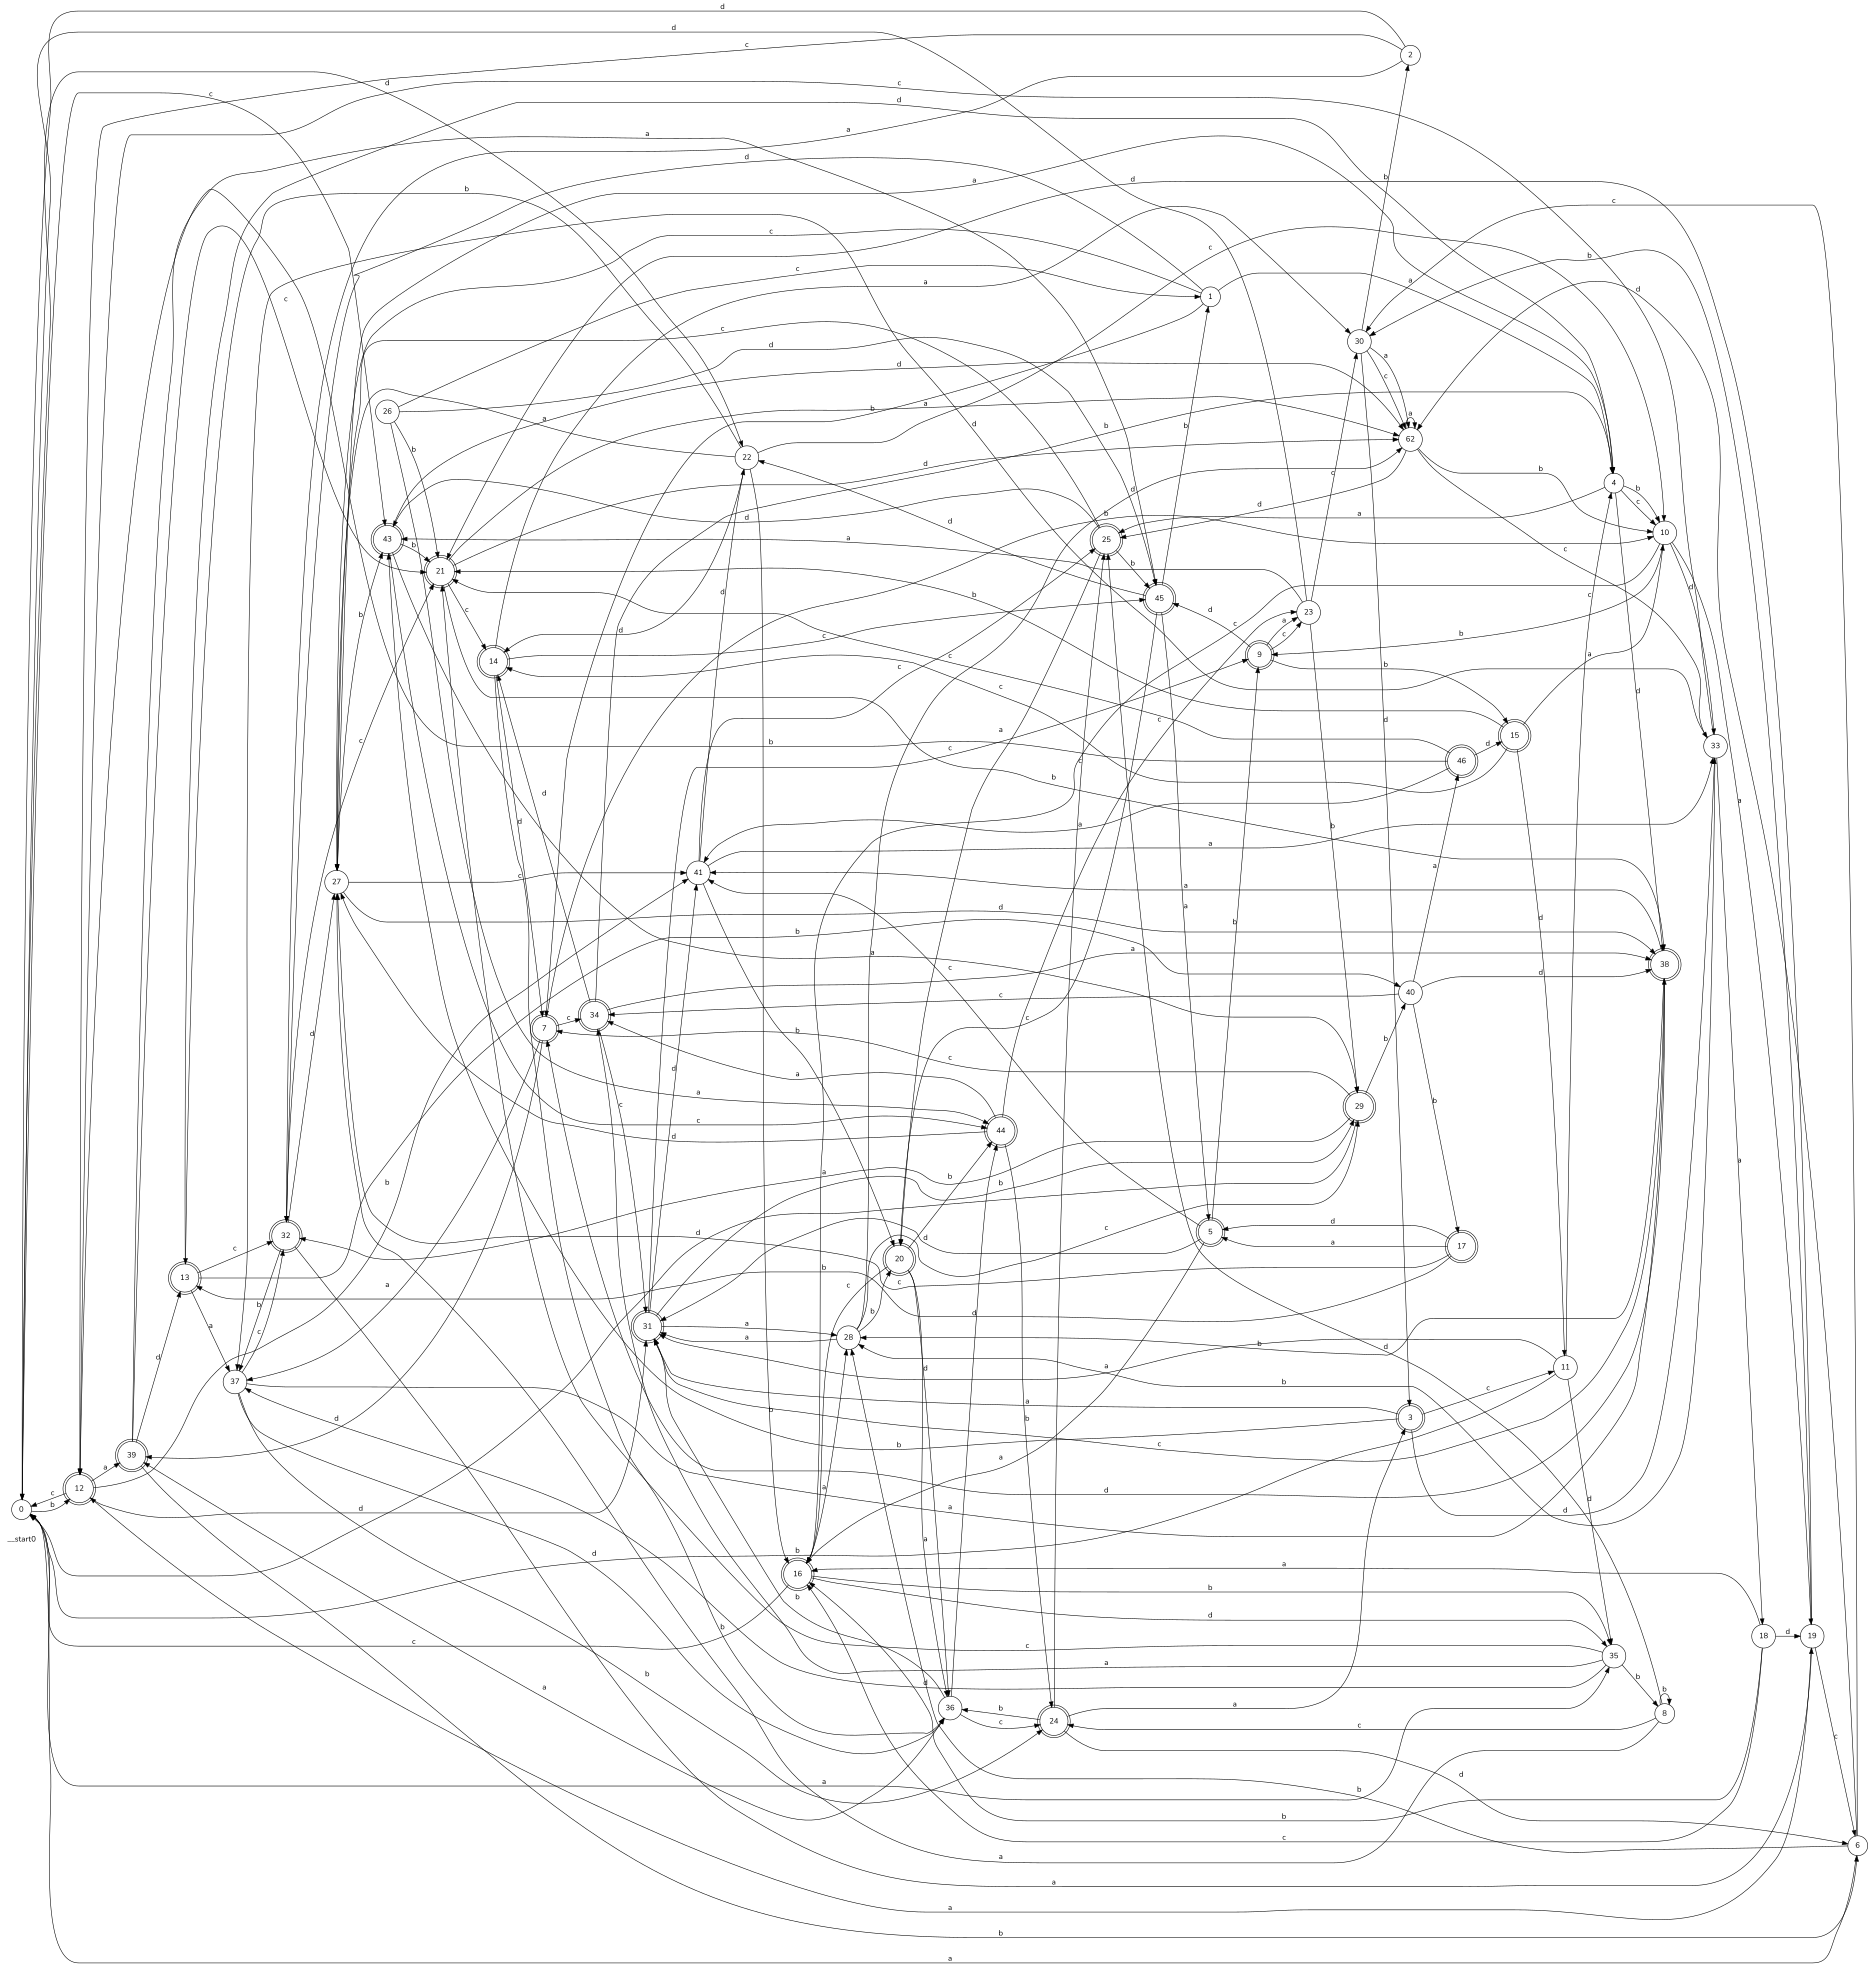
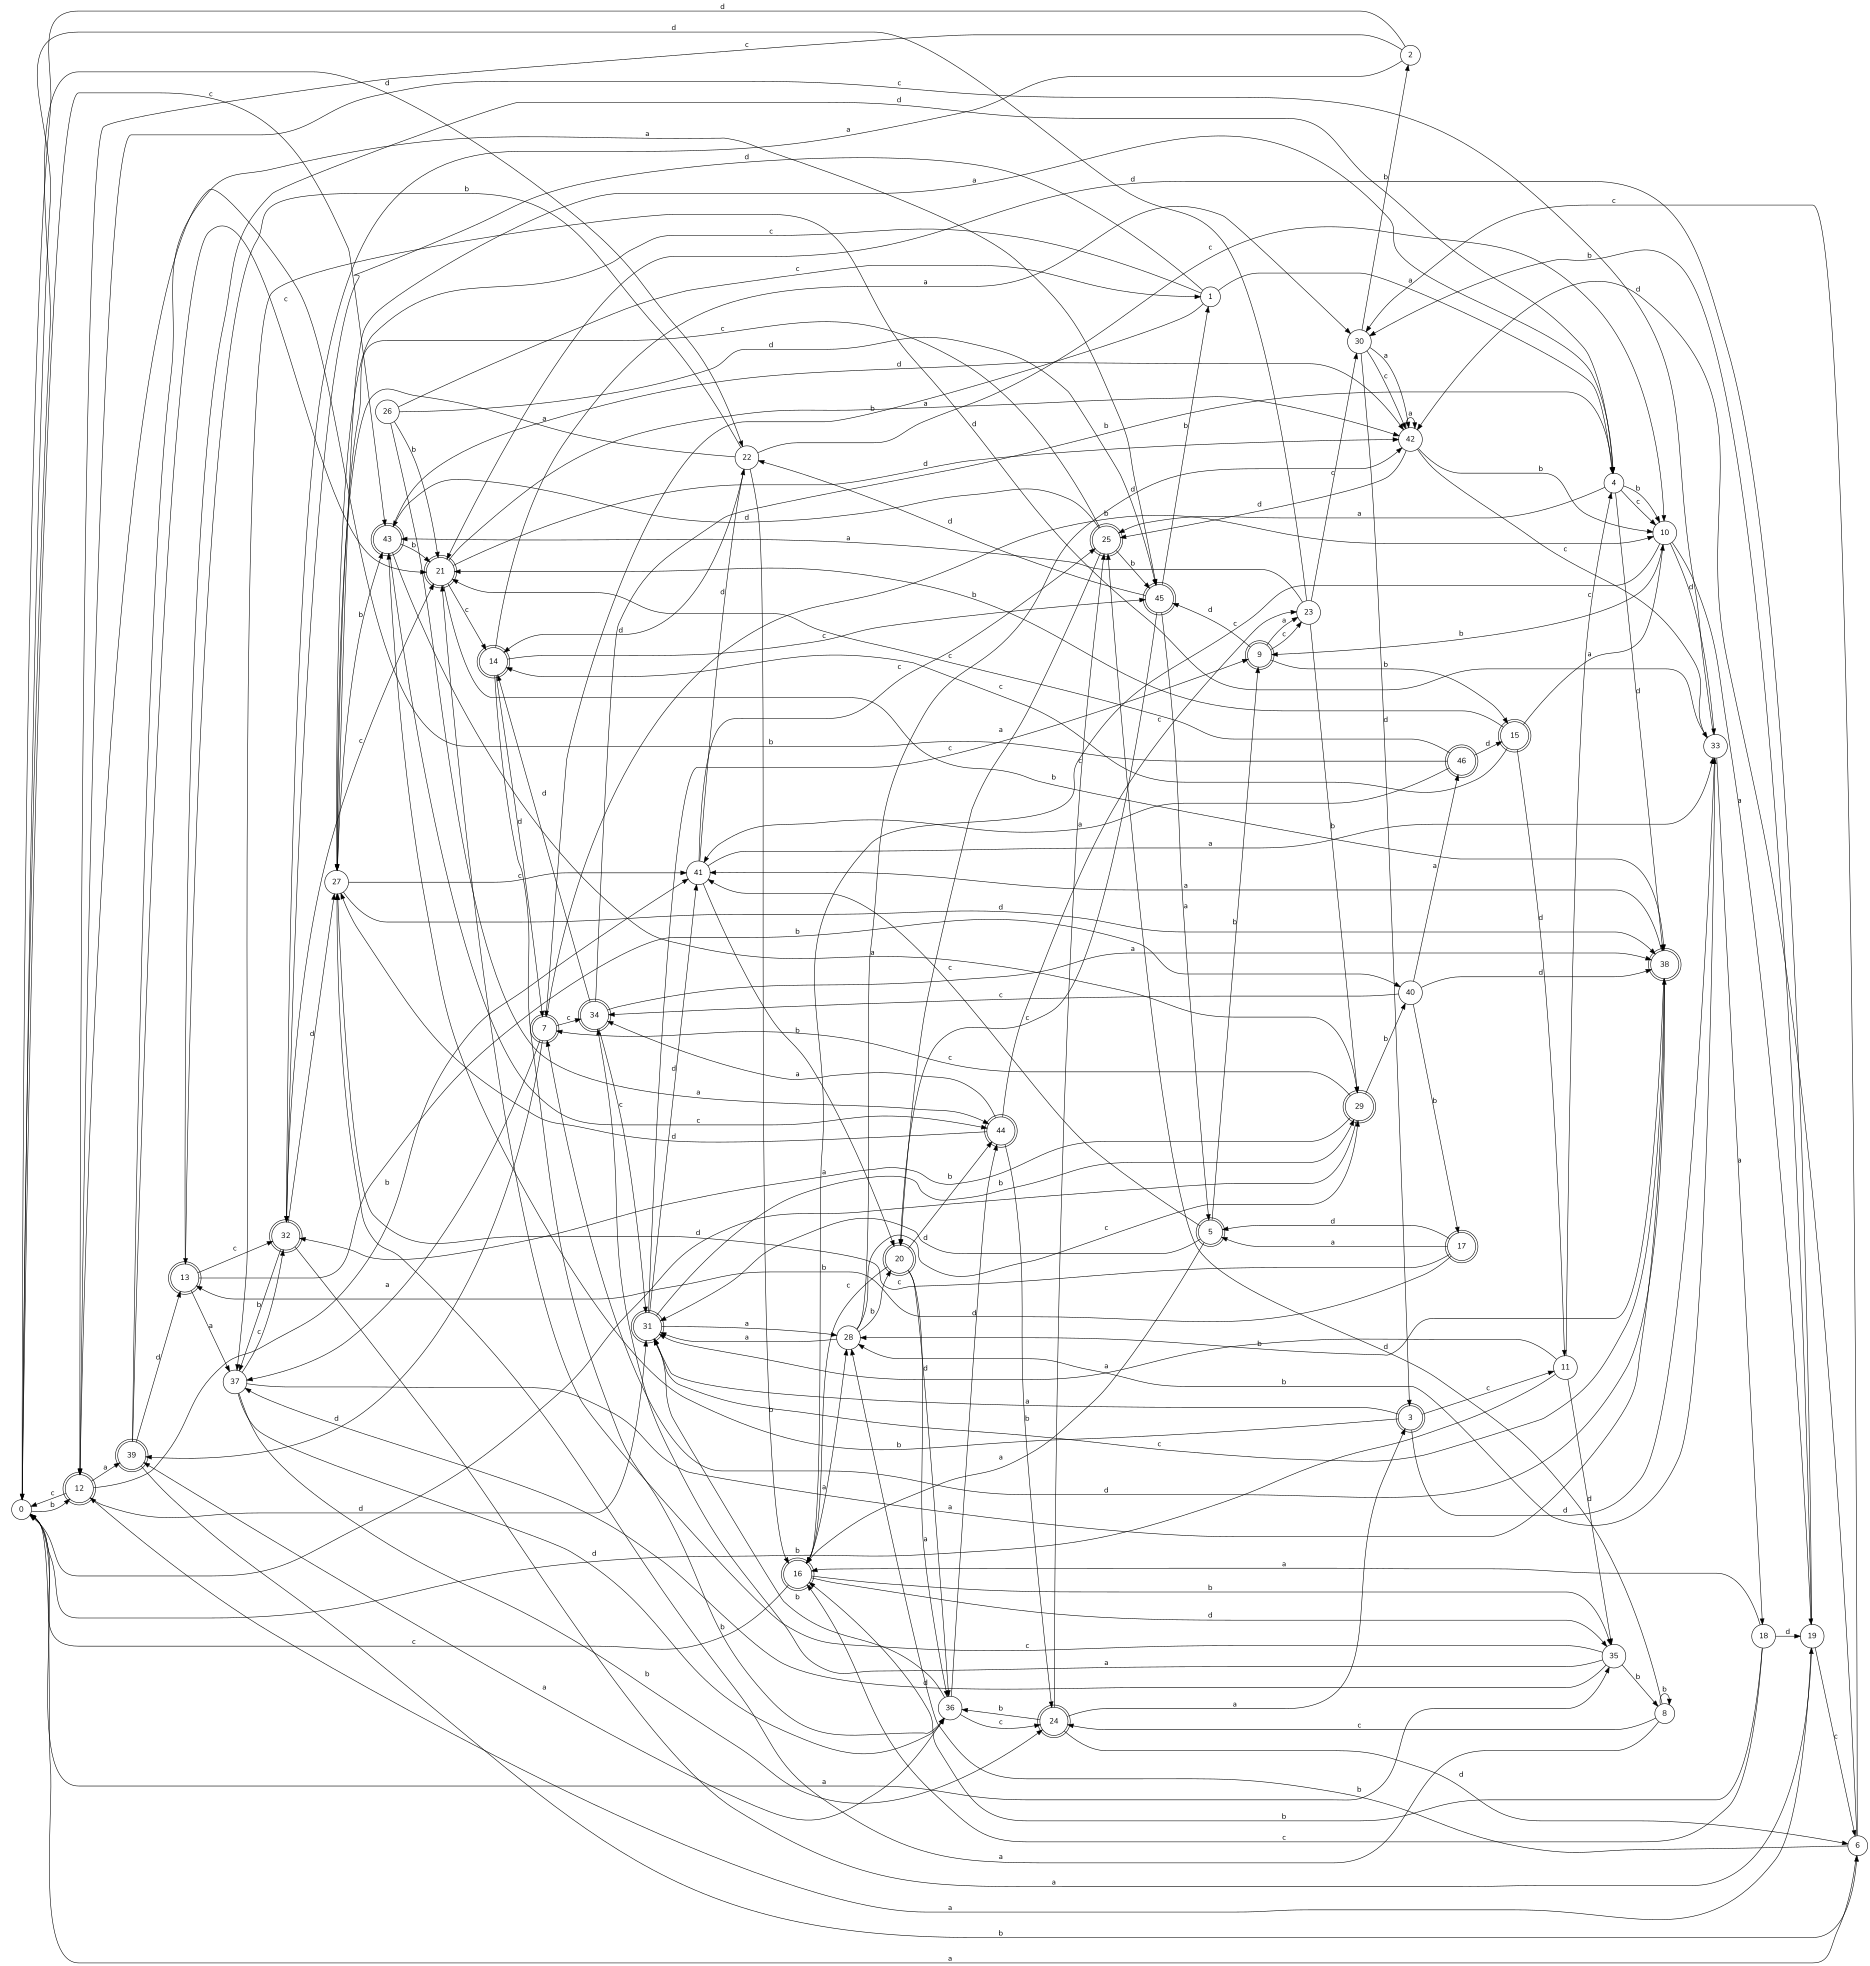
(1410, 439) -> (1410, 439)
(22, 1539) -> none
